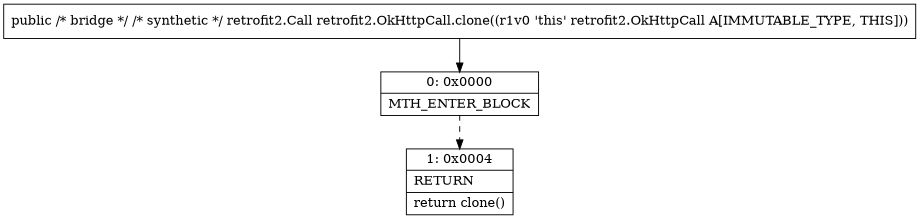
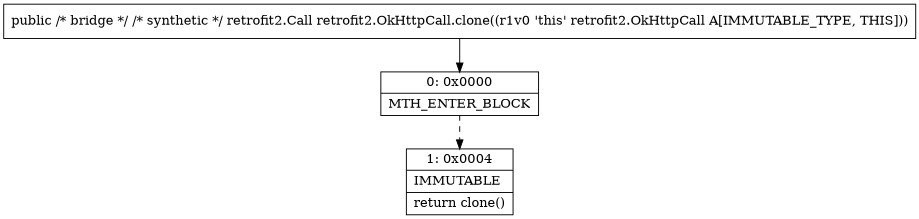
(444, 181) -> (457, 181)
